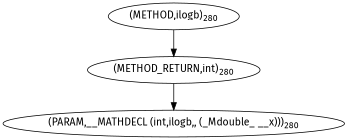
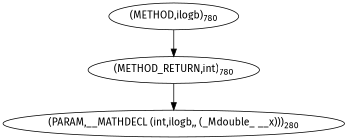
(211, 15) -> (211, 15)
(227, 69) -> (227, 69)
